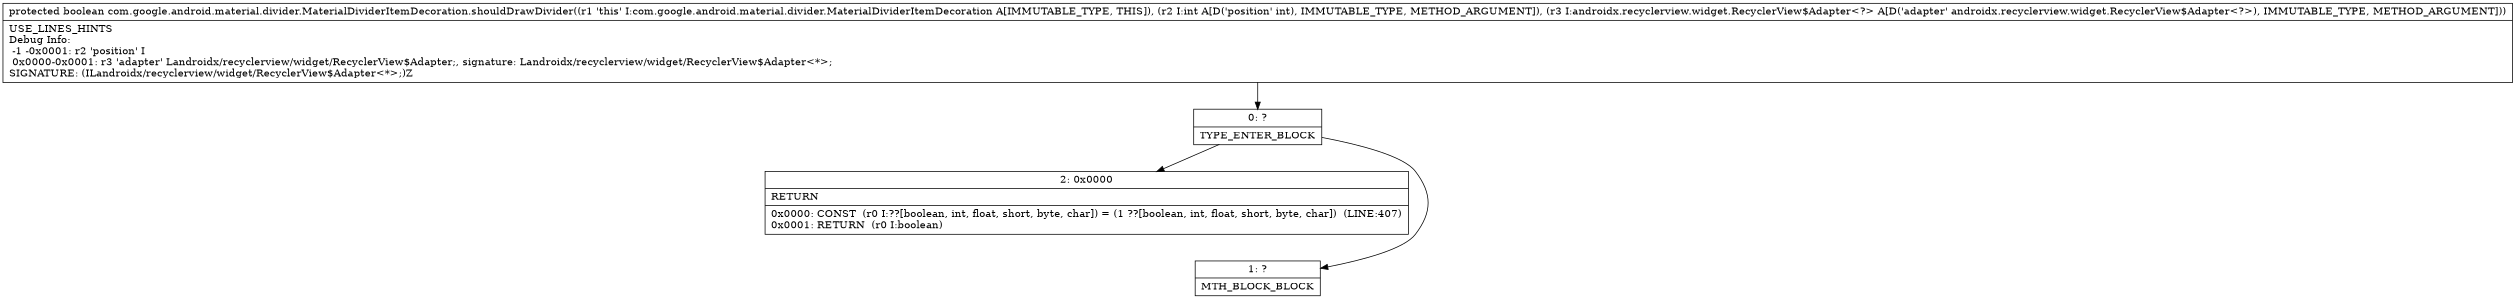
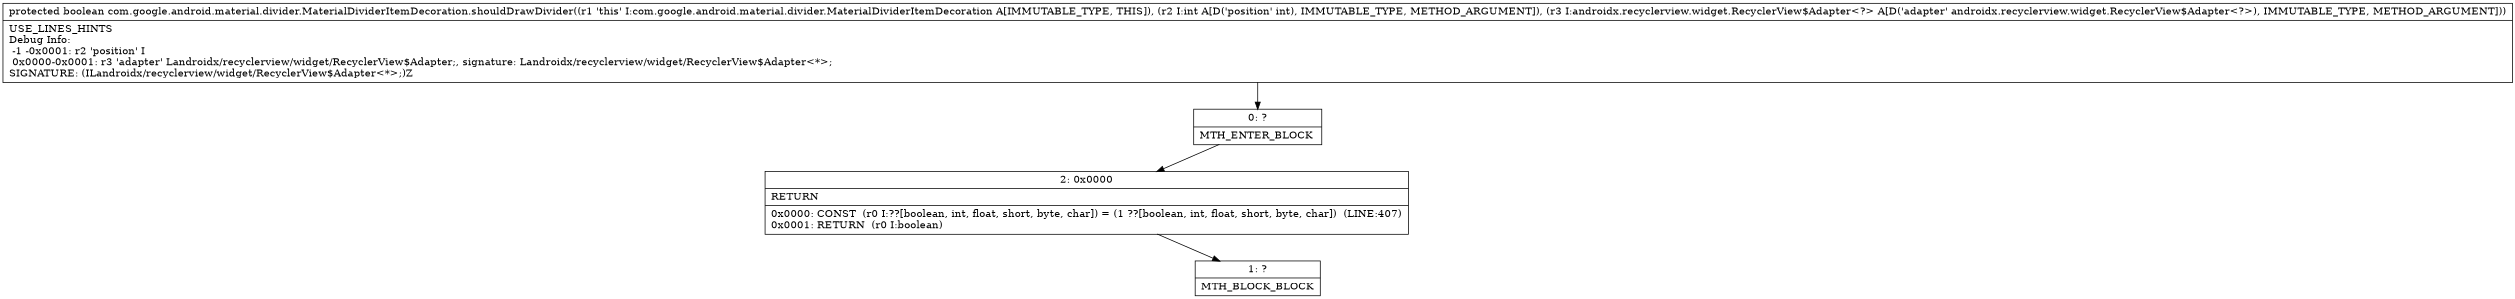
(1258, 135) -> (1257, 135)
(1428, 200) -> (1185, 246)
